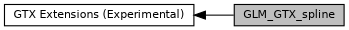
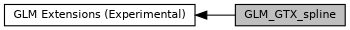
(99, 15) -> (100, 15)
